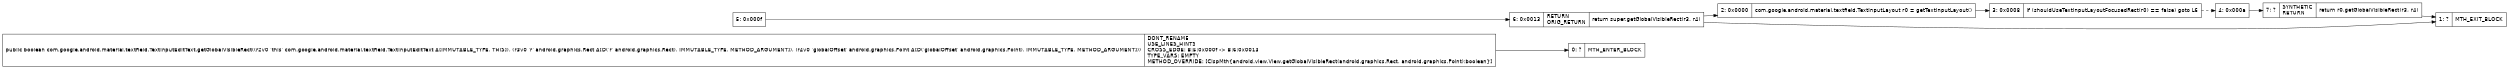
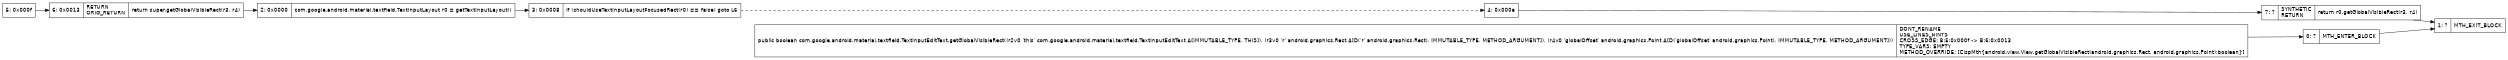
(2068, 29) -> (2405, 31)
